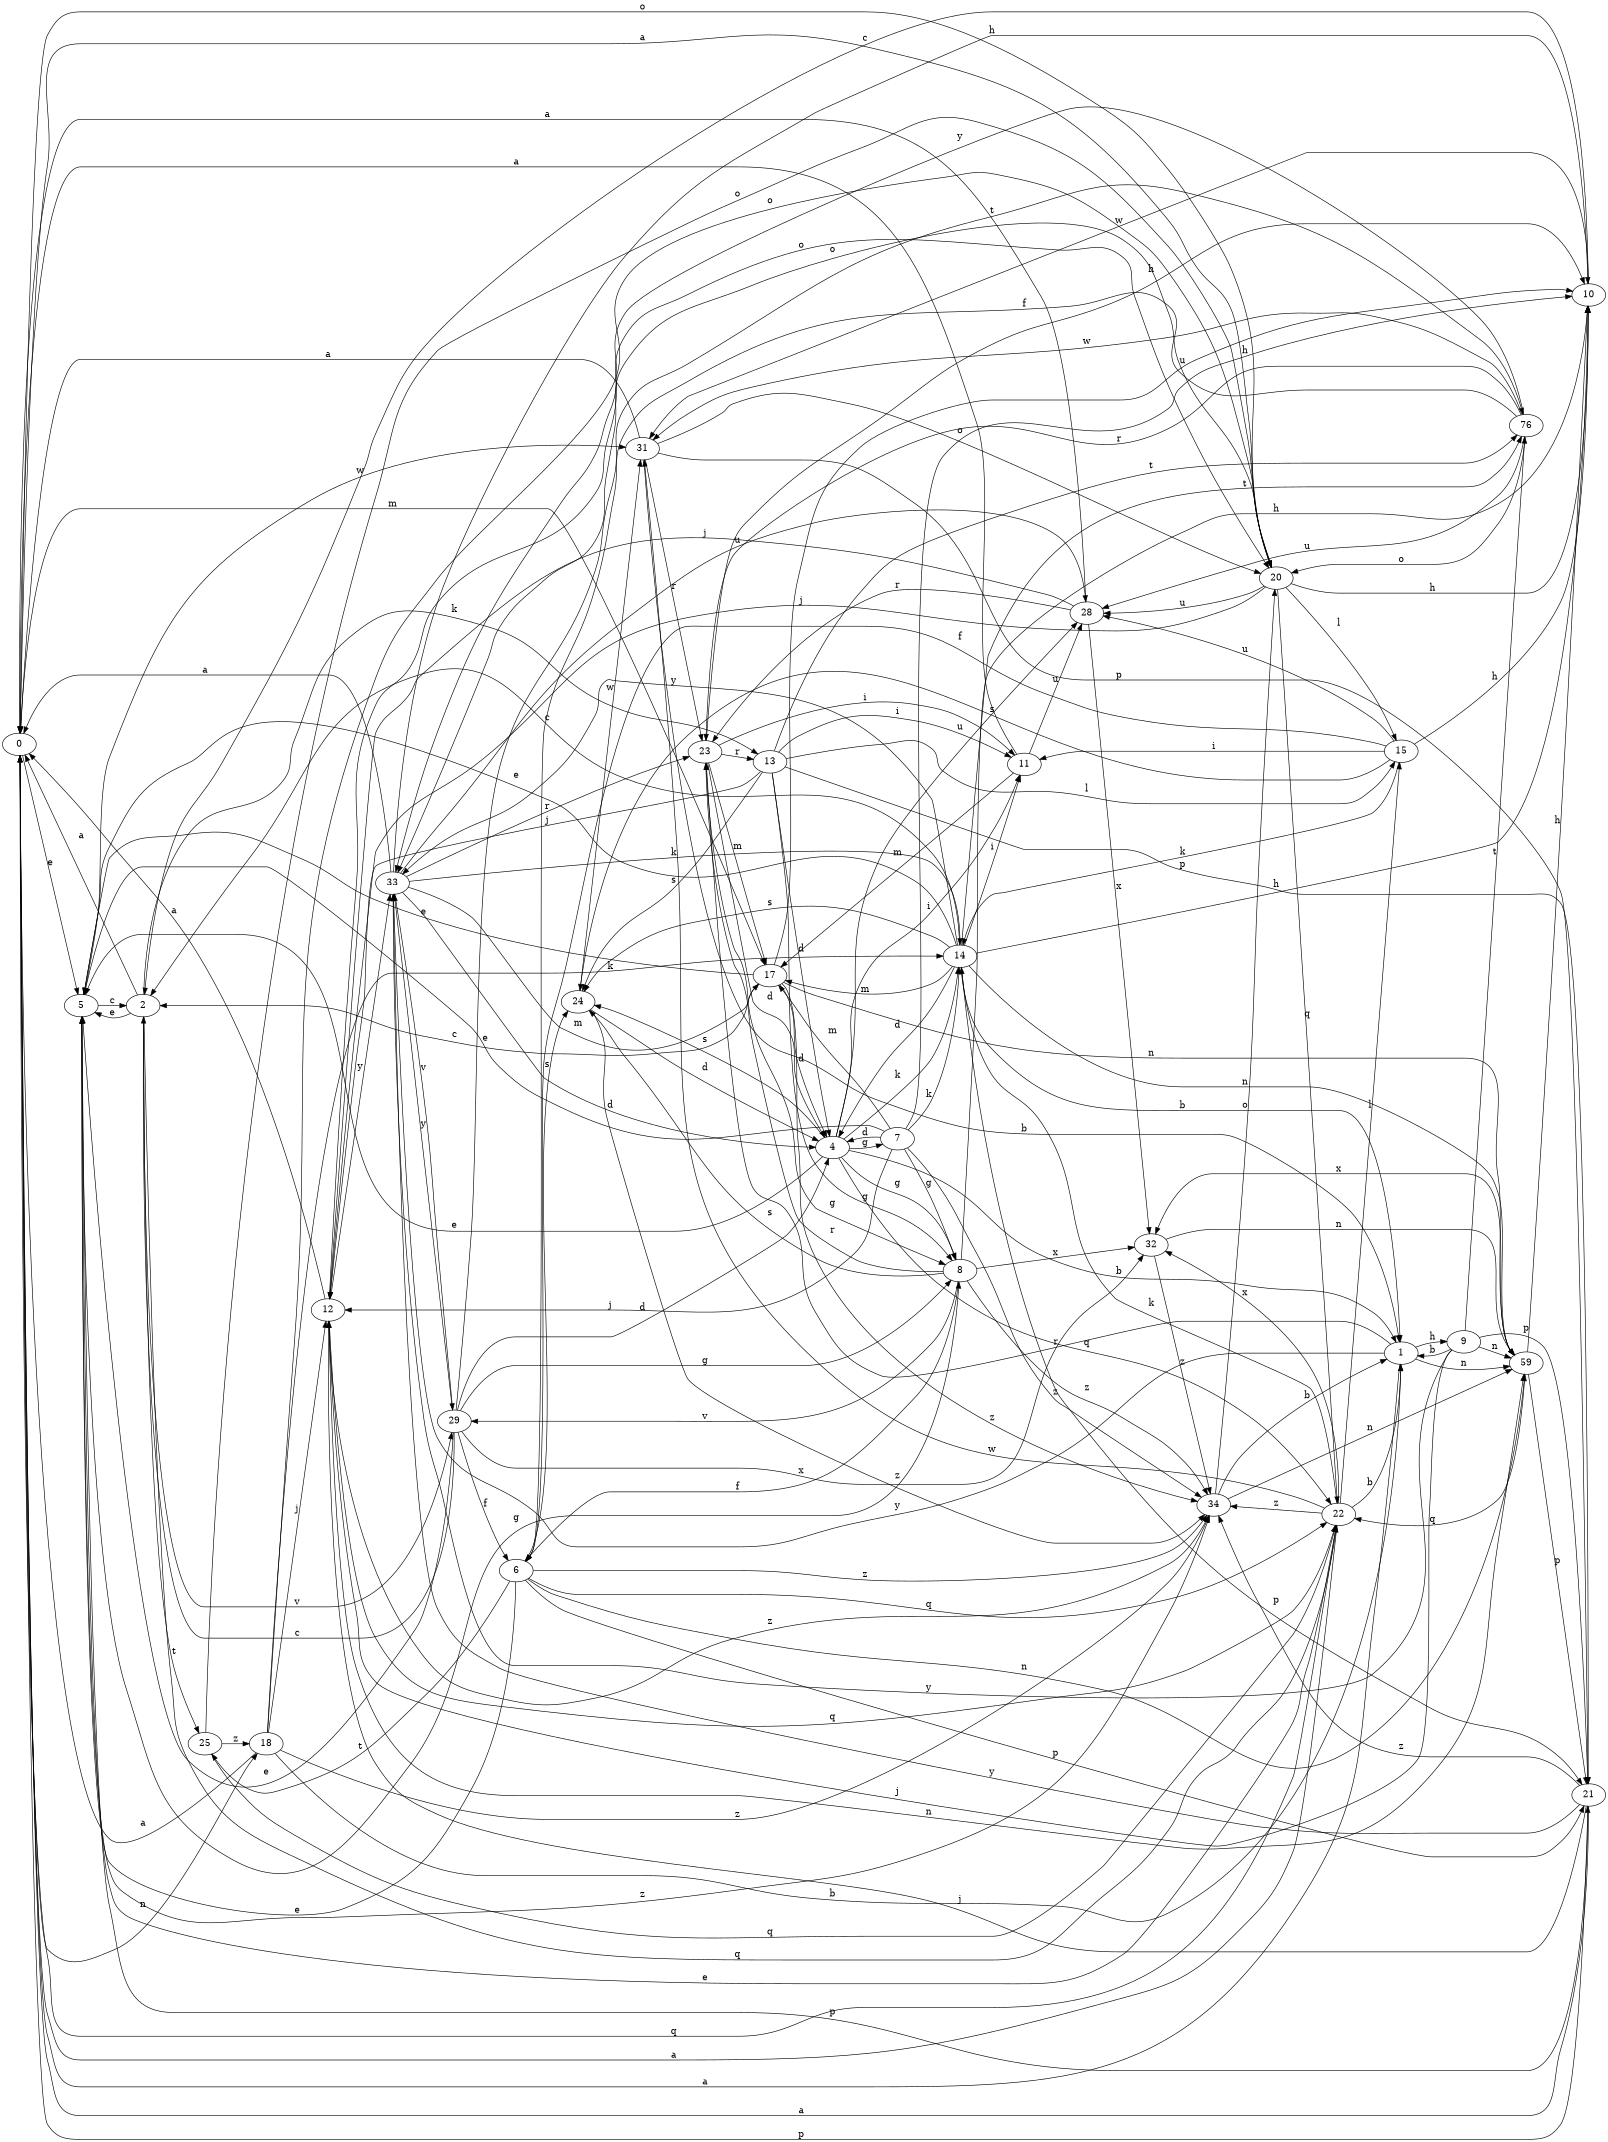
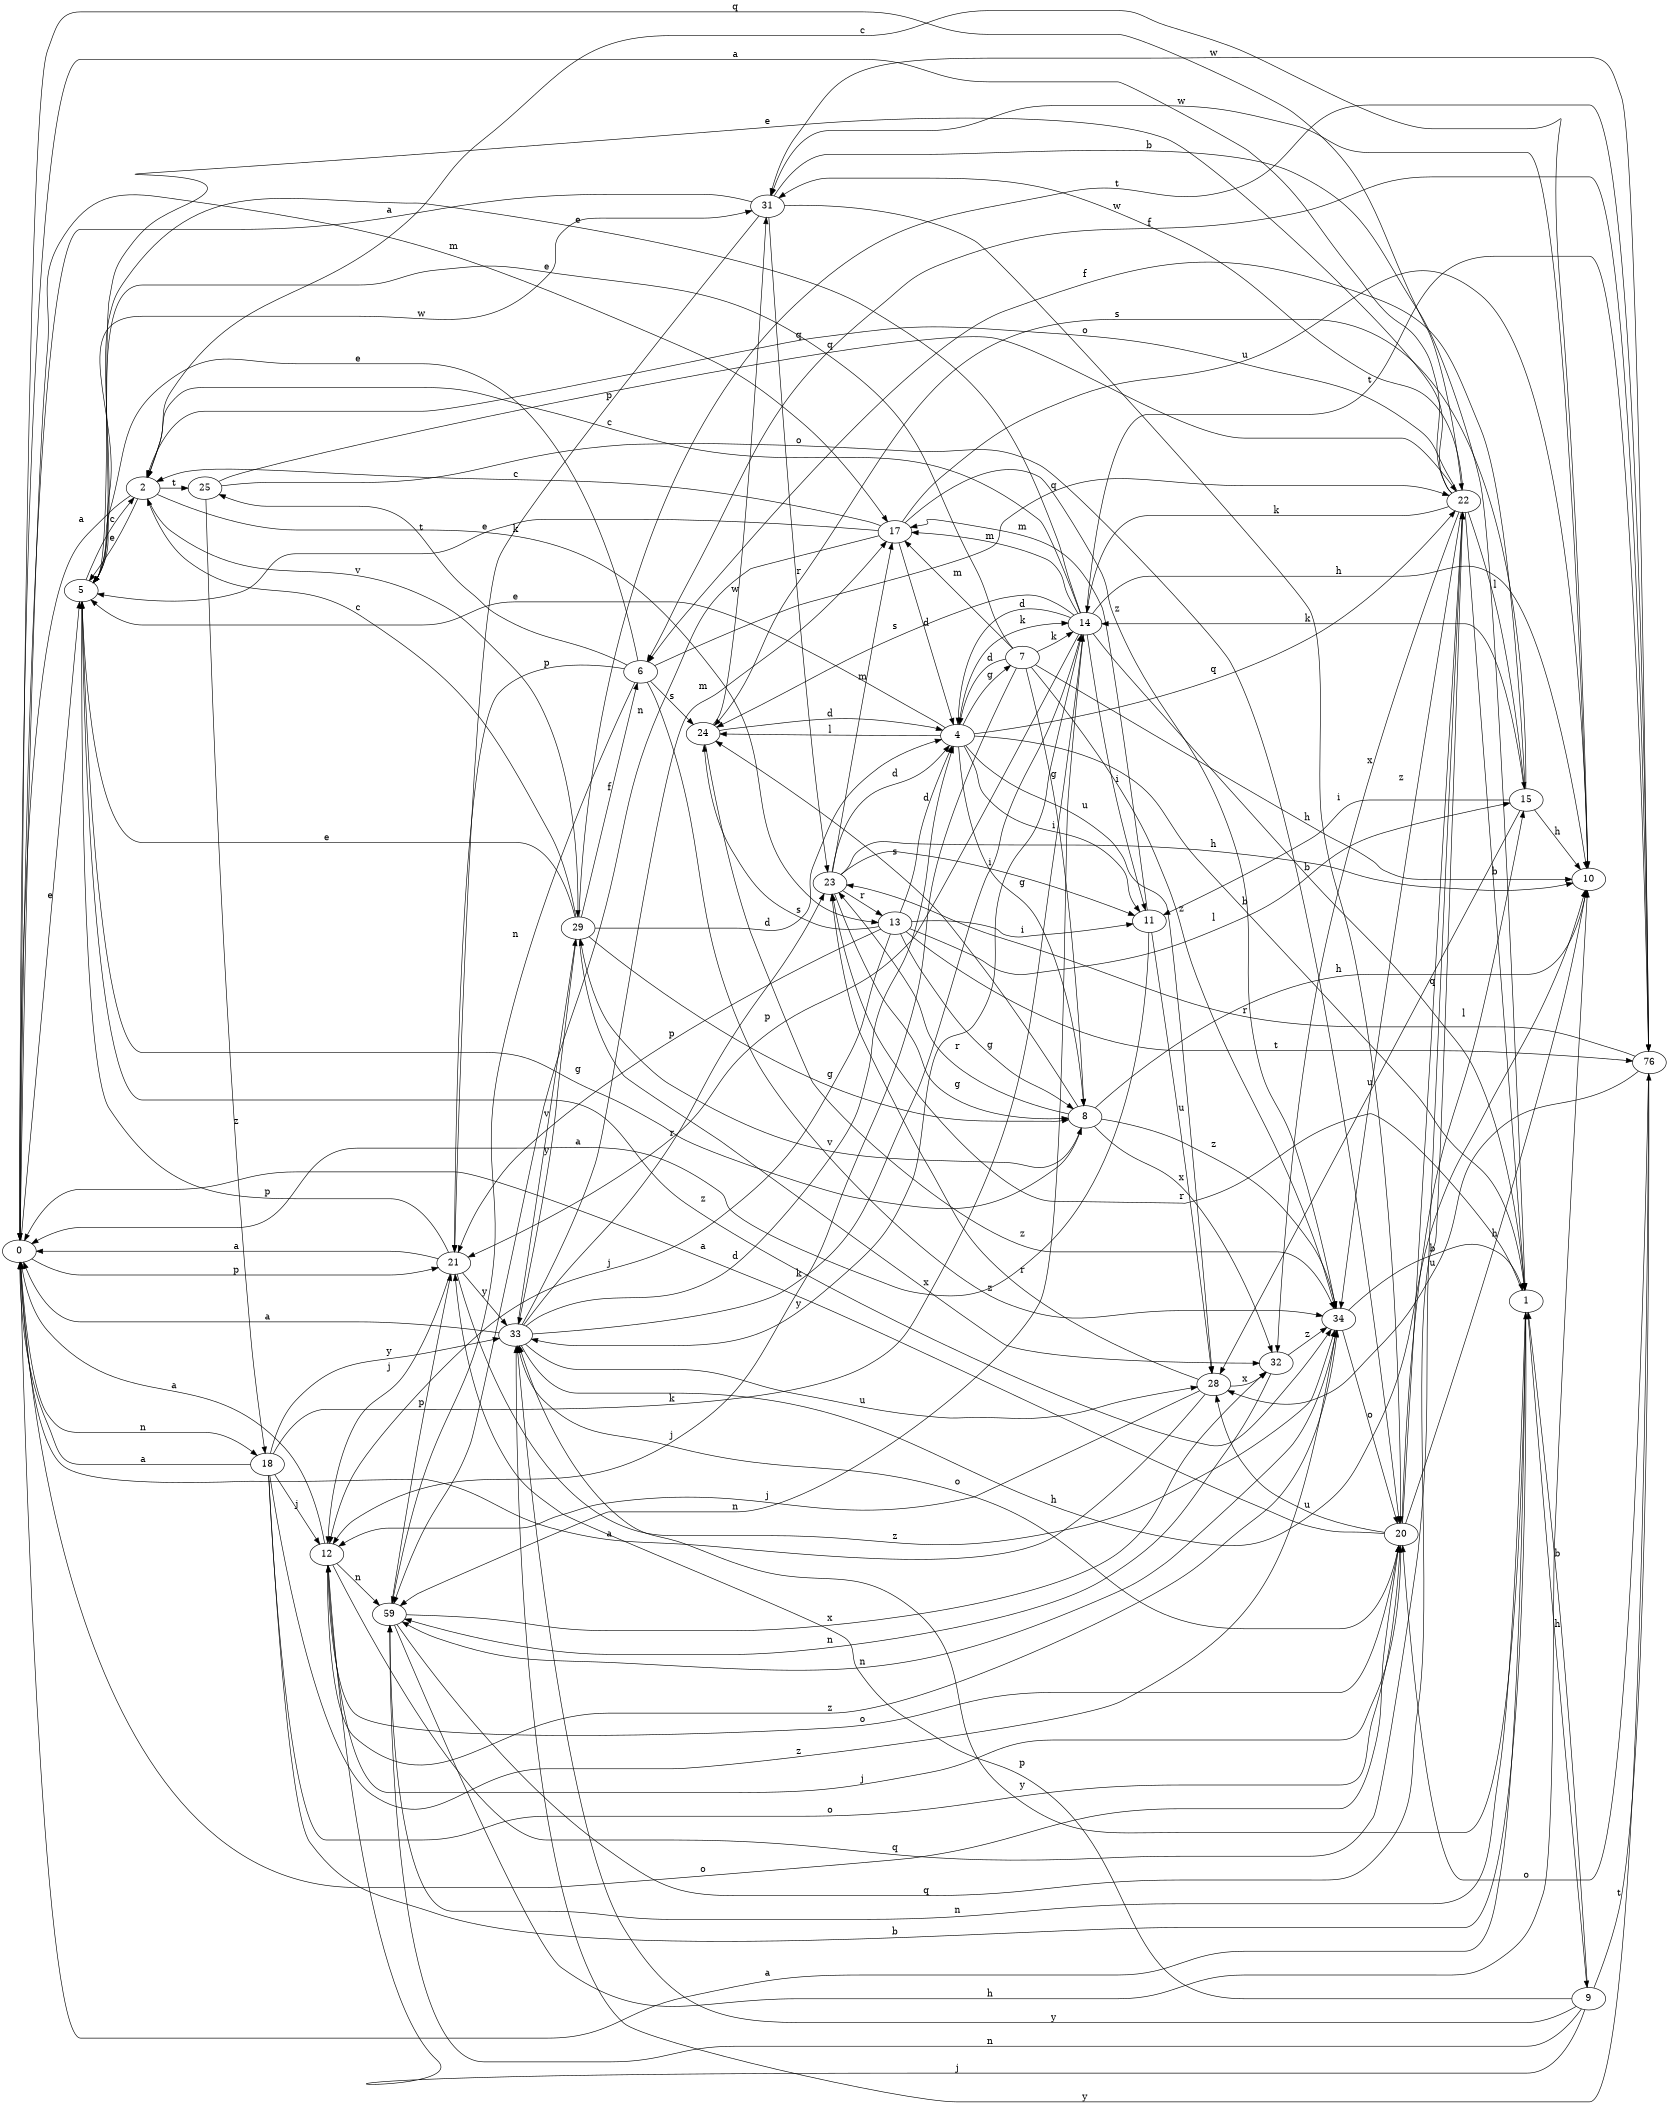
(705, 1040) -> (830, 730)
(360, 1100) -> (360, 1363)
(789, 1487) -> none
(479, 1932) -> (879, 330)
